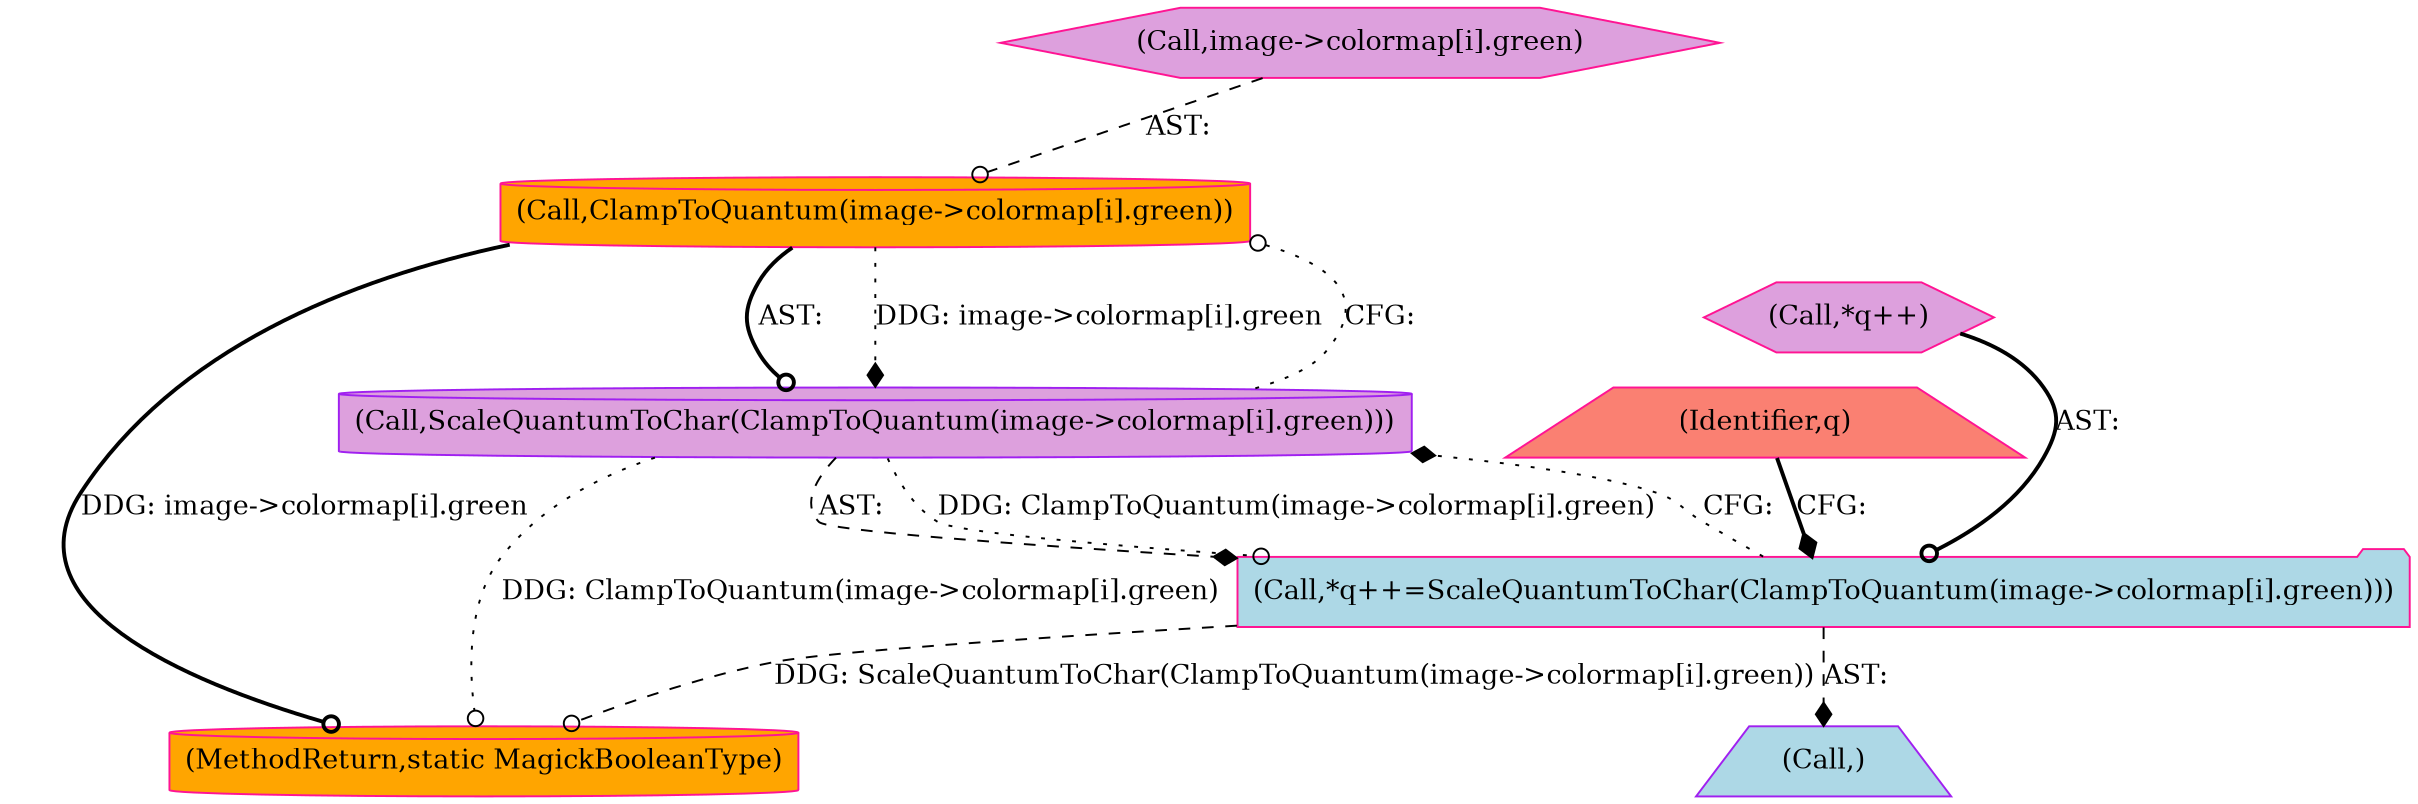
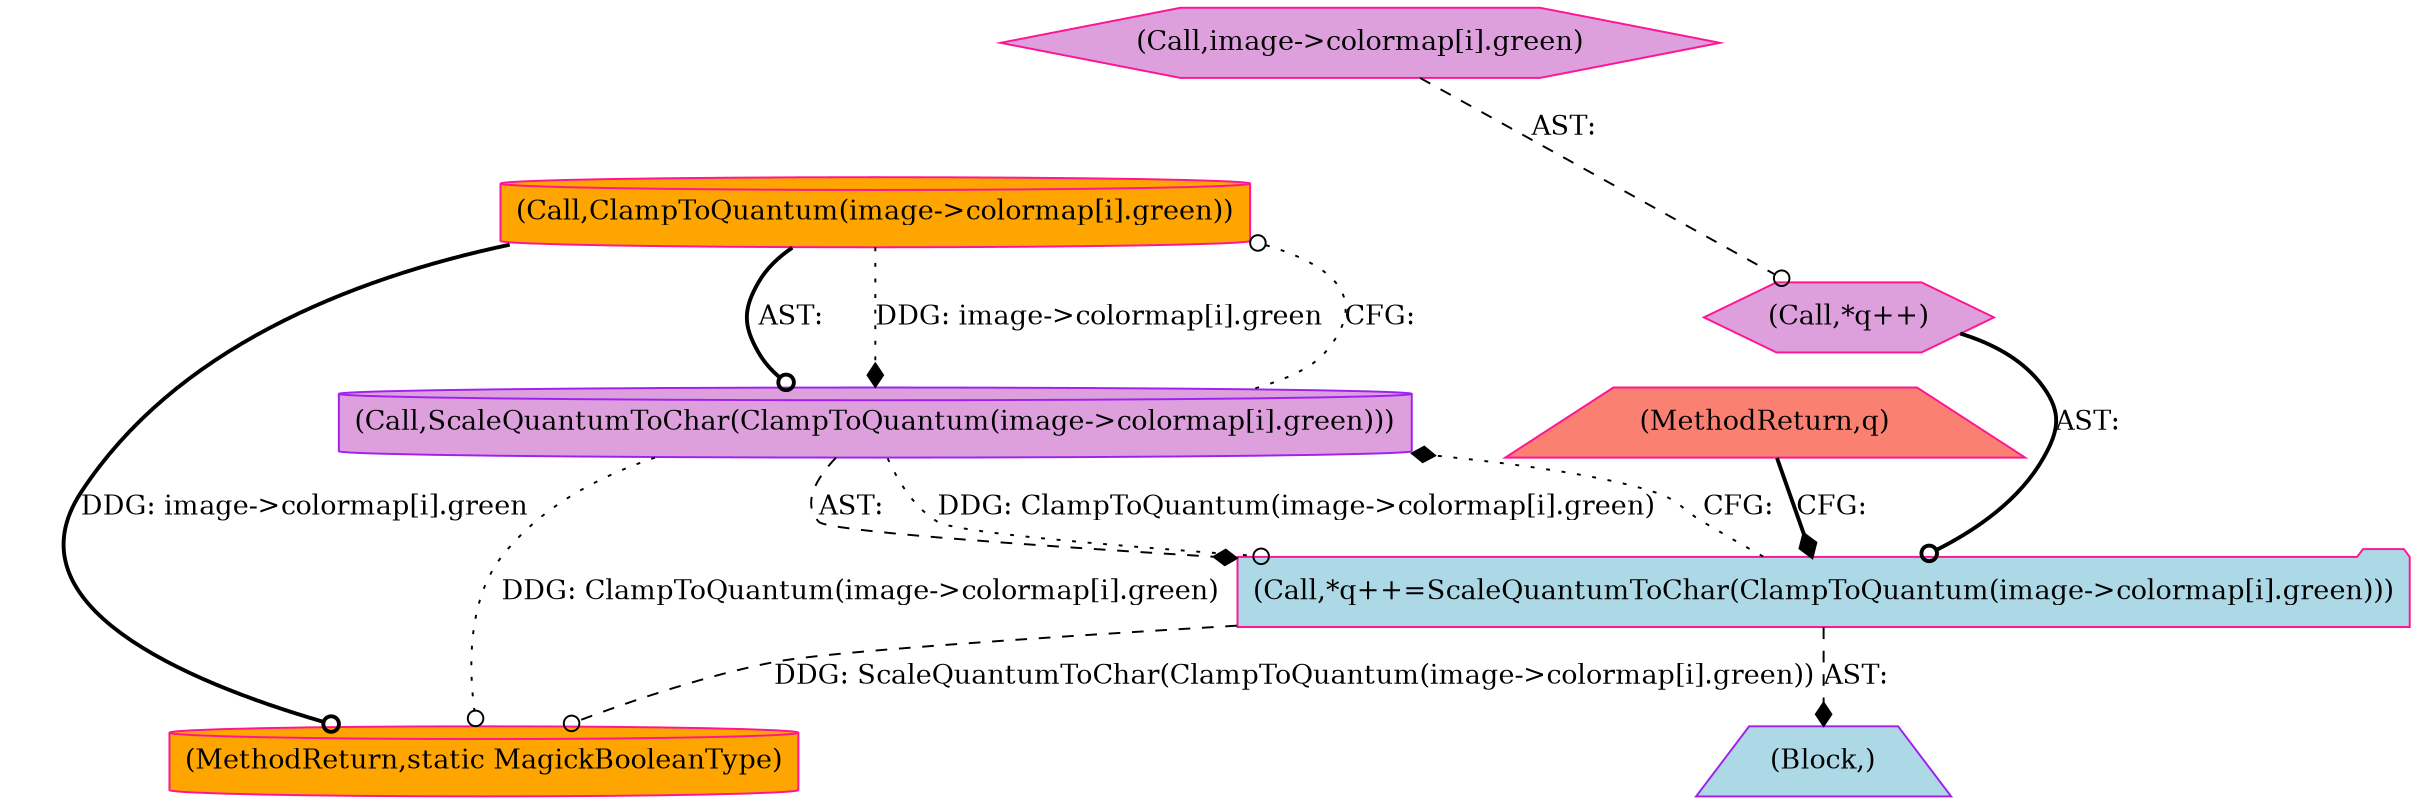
(1125, 125) -> (1597, 176)
(1765, 423) -> (1765, 423)
(1824, 761) -> (1824, 761)
